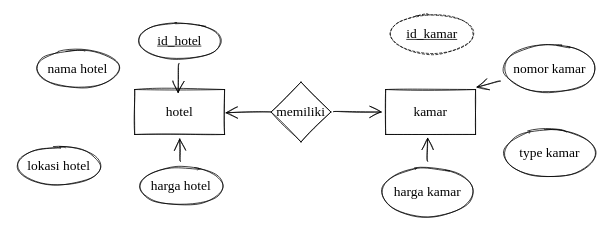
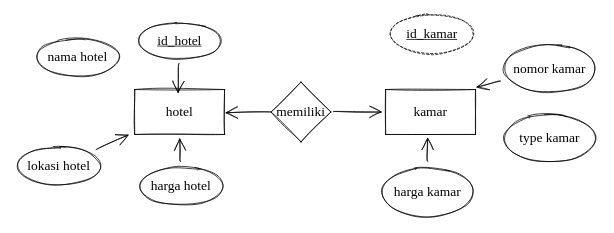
(78, 69) -> (78, 57)
none -> (111, 143)
(550, 153) -> (550, 138)
